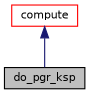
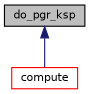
(45, 53) -> (45, 53)
